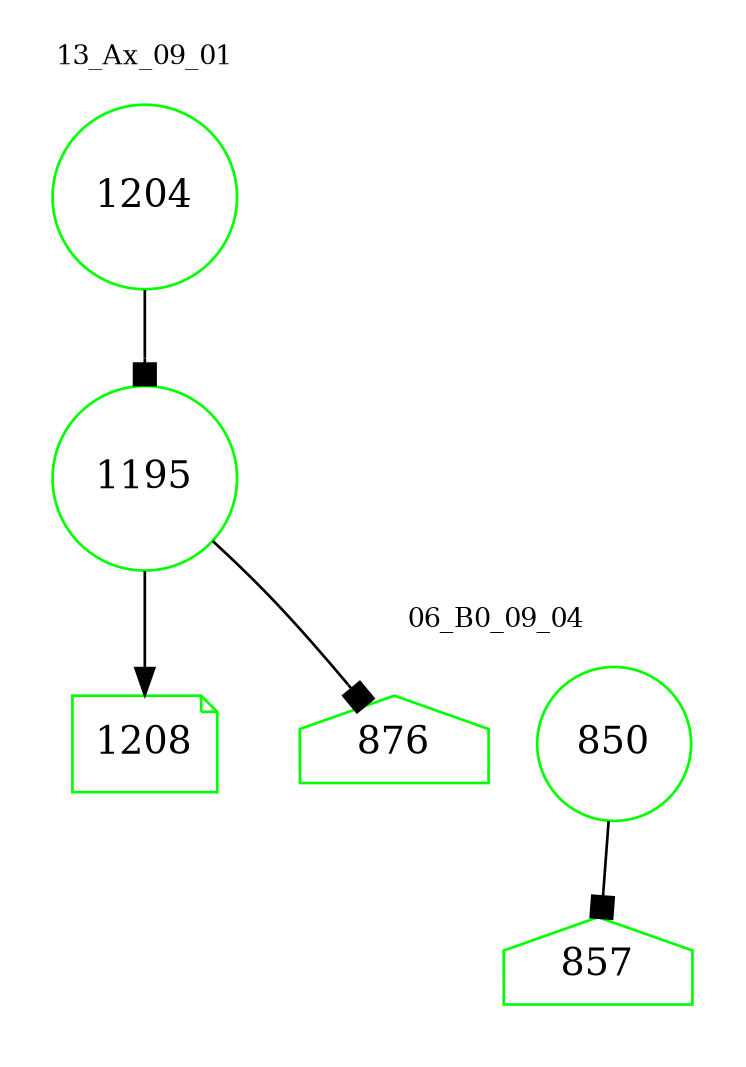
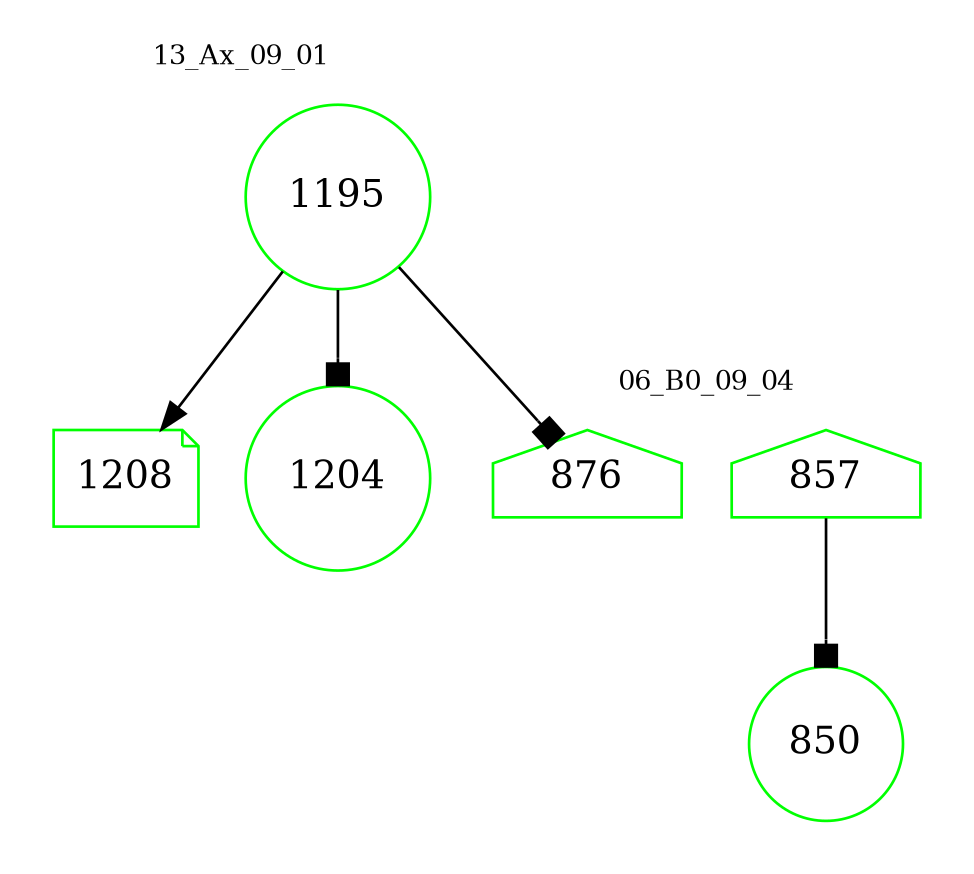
(145, 324) -> (338, 324)
(606, 856) -> (826, 579)
